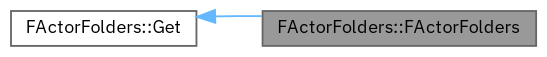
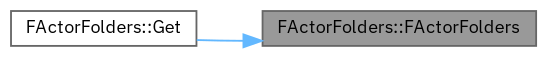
(239, 16) -> (220, 41)
